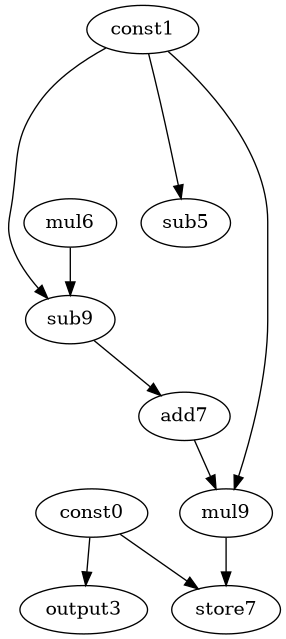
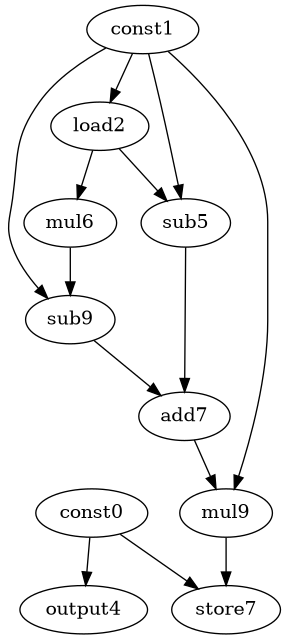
none -> (100, 126)
none -> (185, 313)
(84, 610) -> (84, 610)
